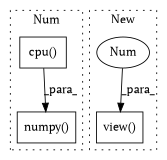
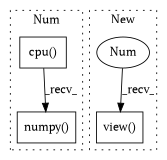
(61, 90) -> (61, 90)
(139, 90) -> (139, 90)
